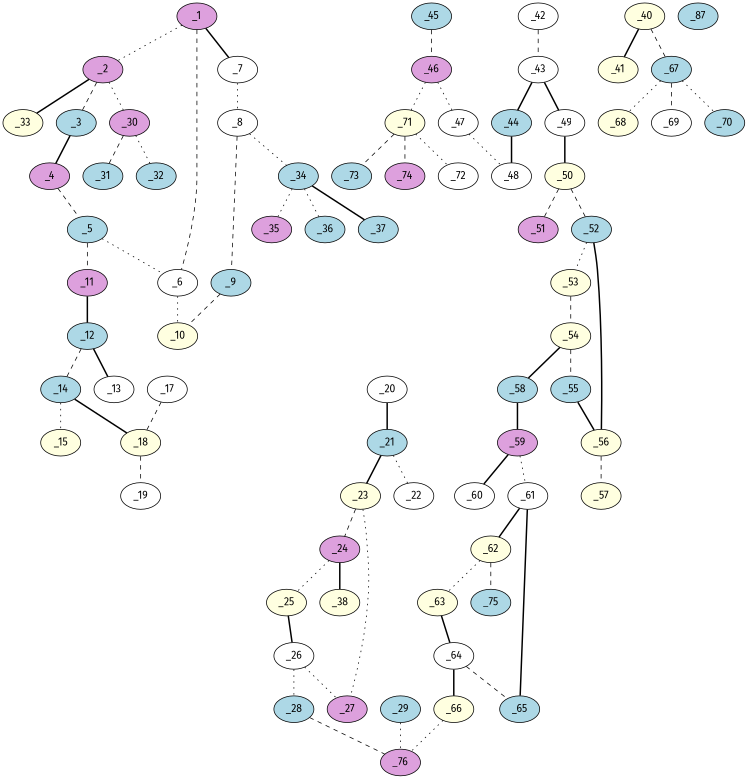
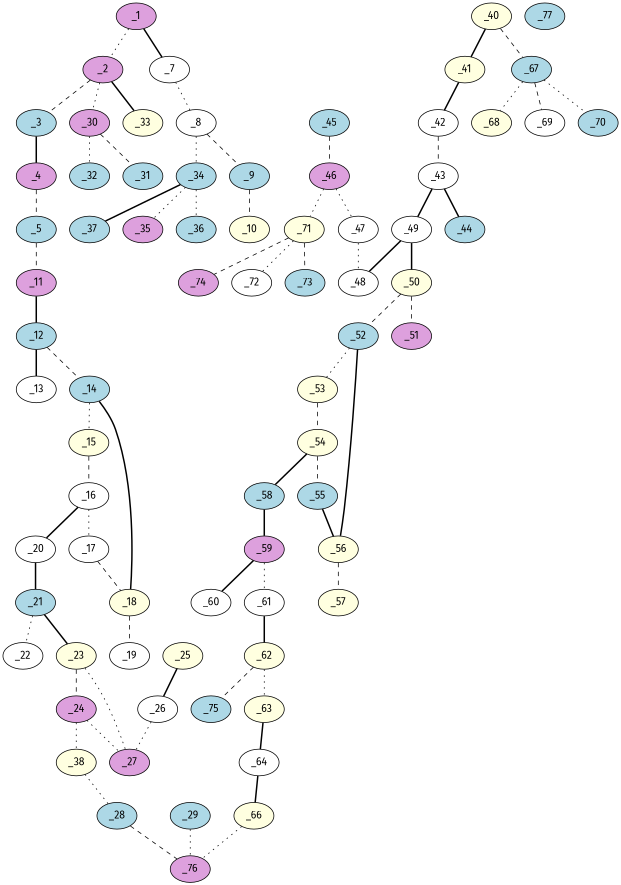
(698, 16) -> (545, 16)
none -> (452, 96)
(512, 150) -> (385, 256)
(178, 283) -> none
none -> (89, 496)
(313, 576) -> (103, 736)
(340, 576) -> (76, 736)
(294, 683) -> (97, 789)
(520, 709) -> none
